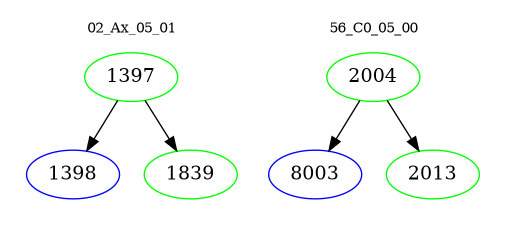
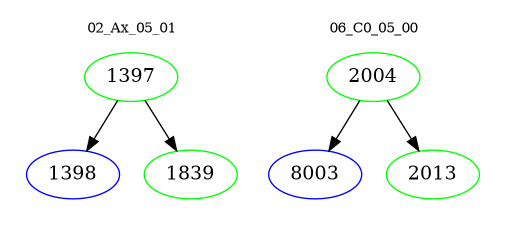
(374, 29) -> (374, 29)
